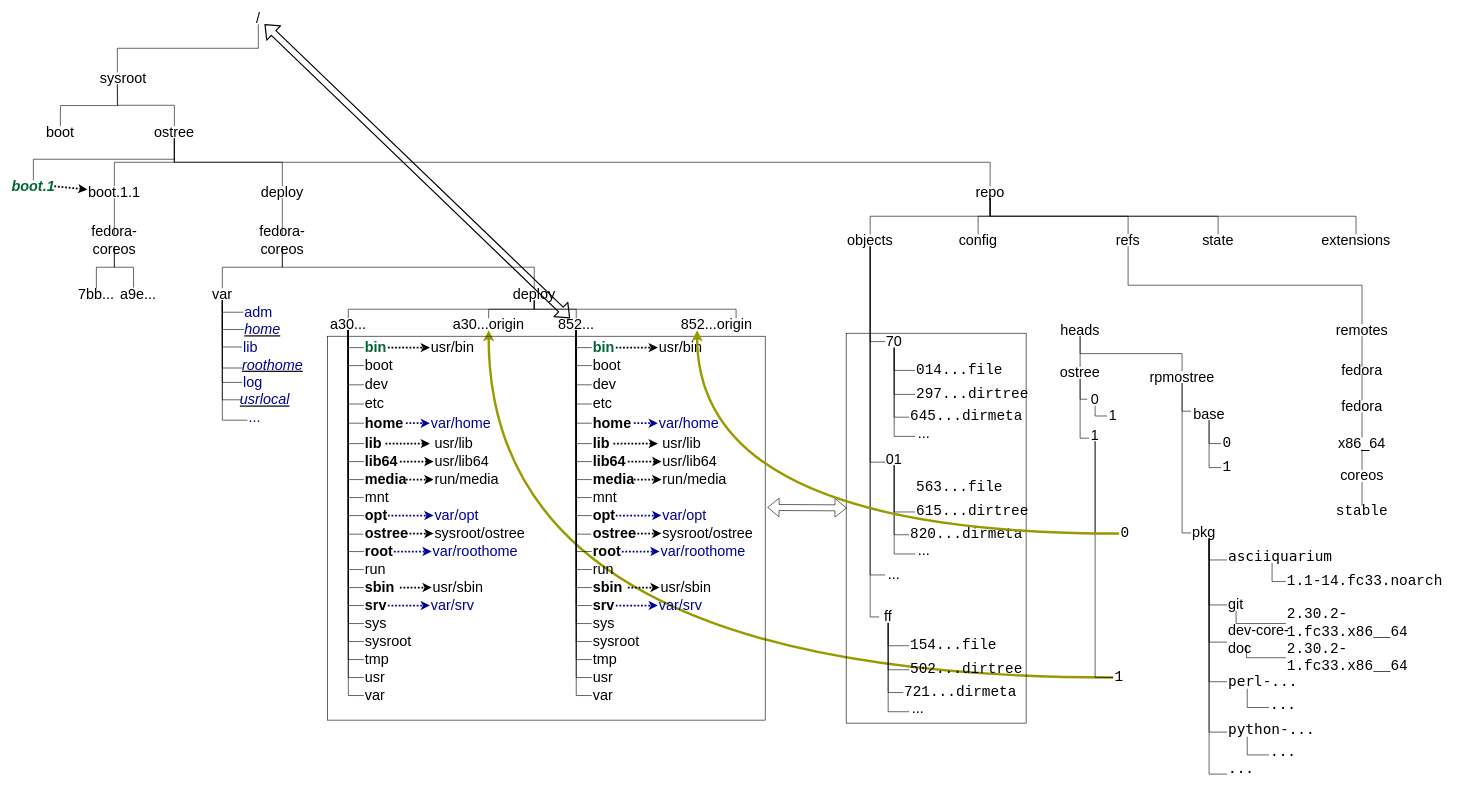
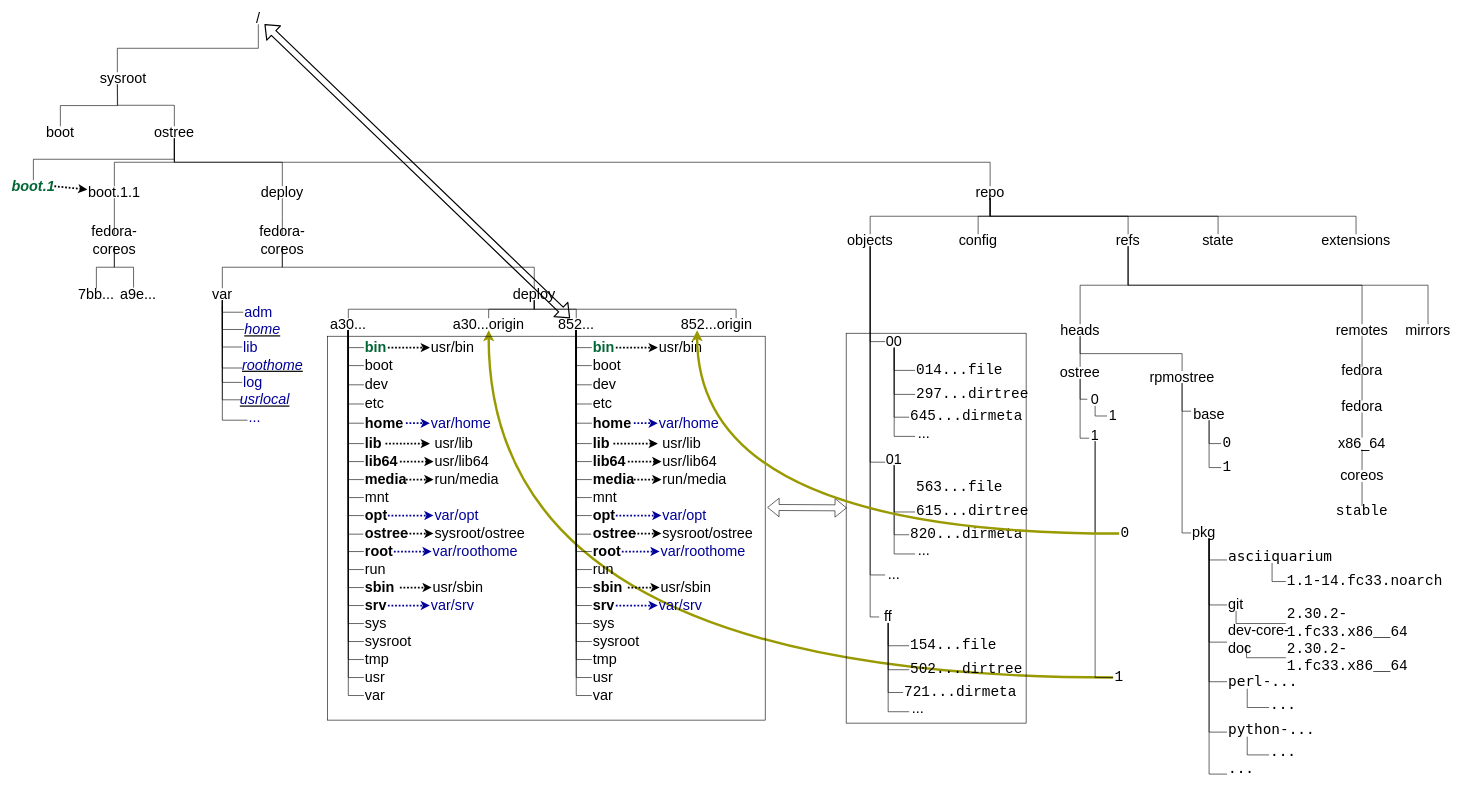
none -> (1083, 285)
none -> (1416, 285)
none -> (1428, 330)
(894, 342) -> (894, 342)
